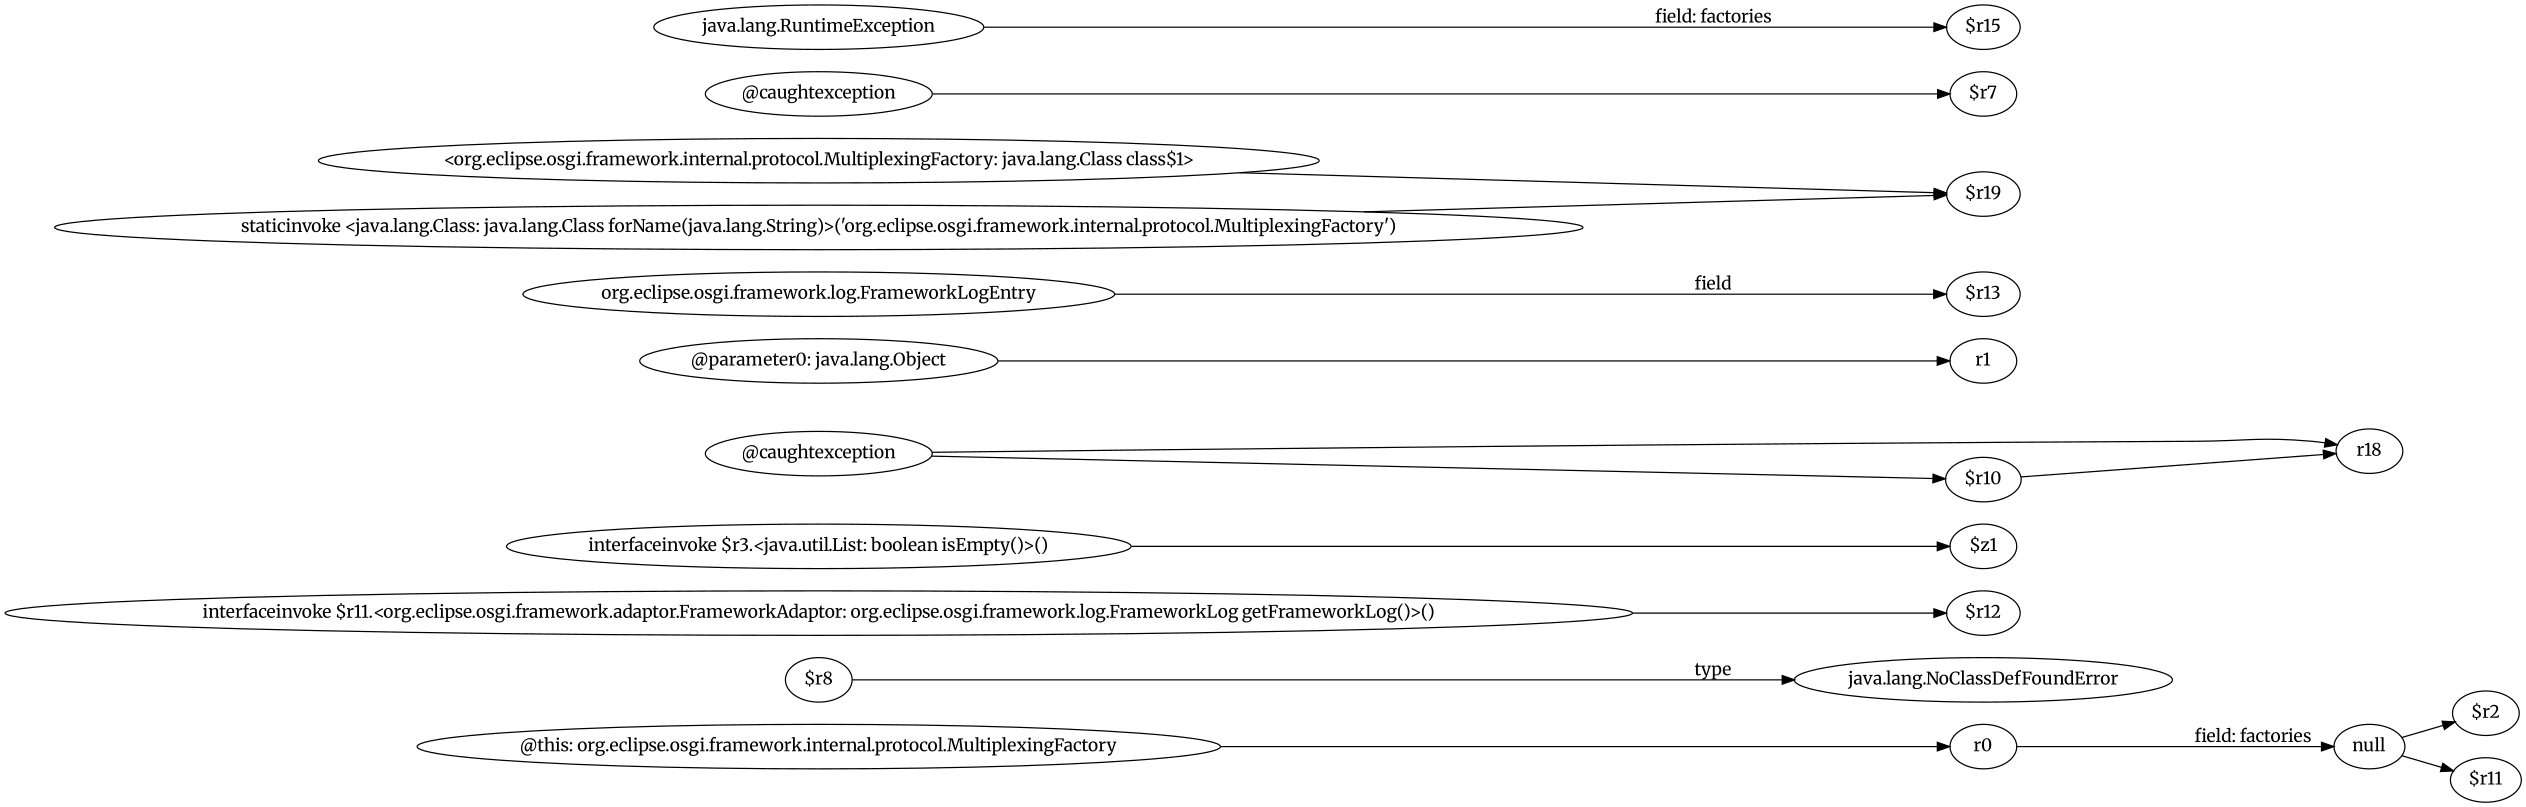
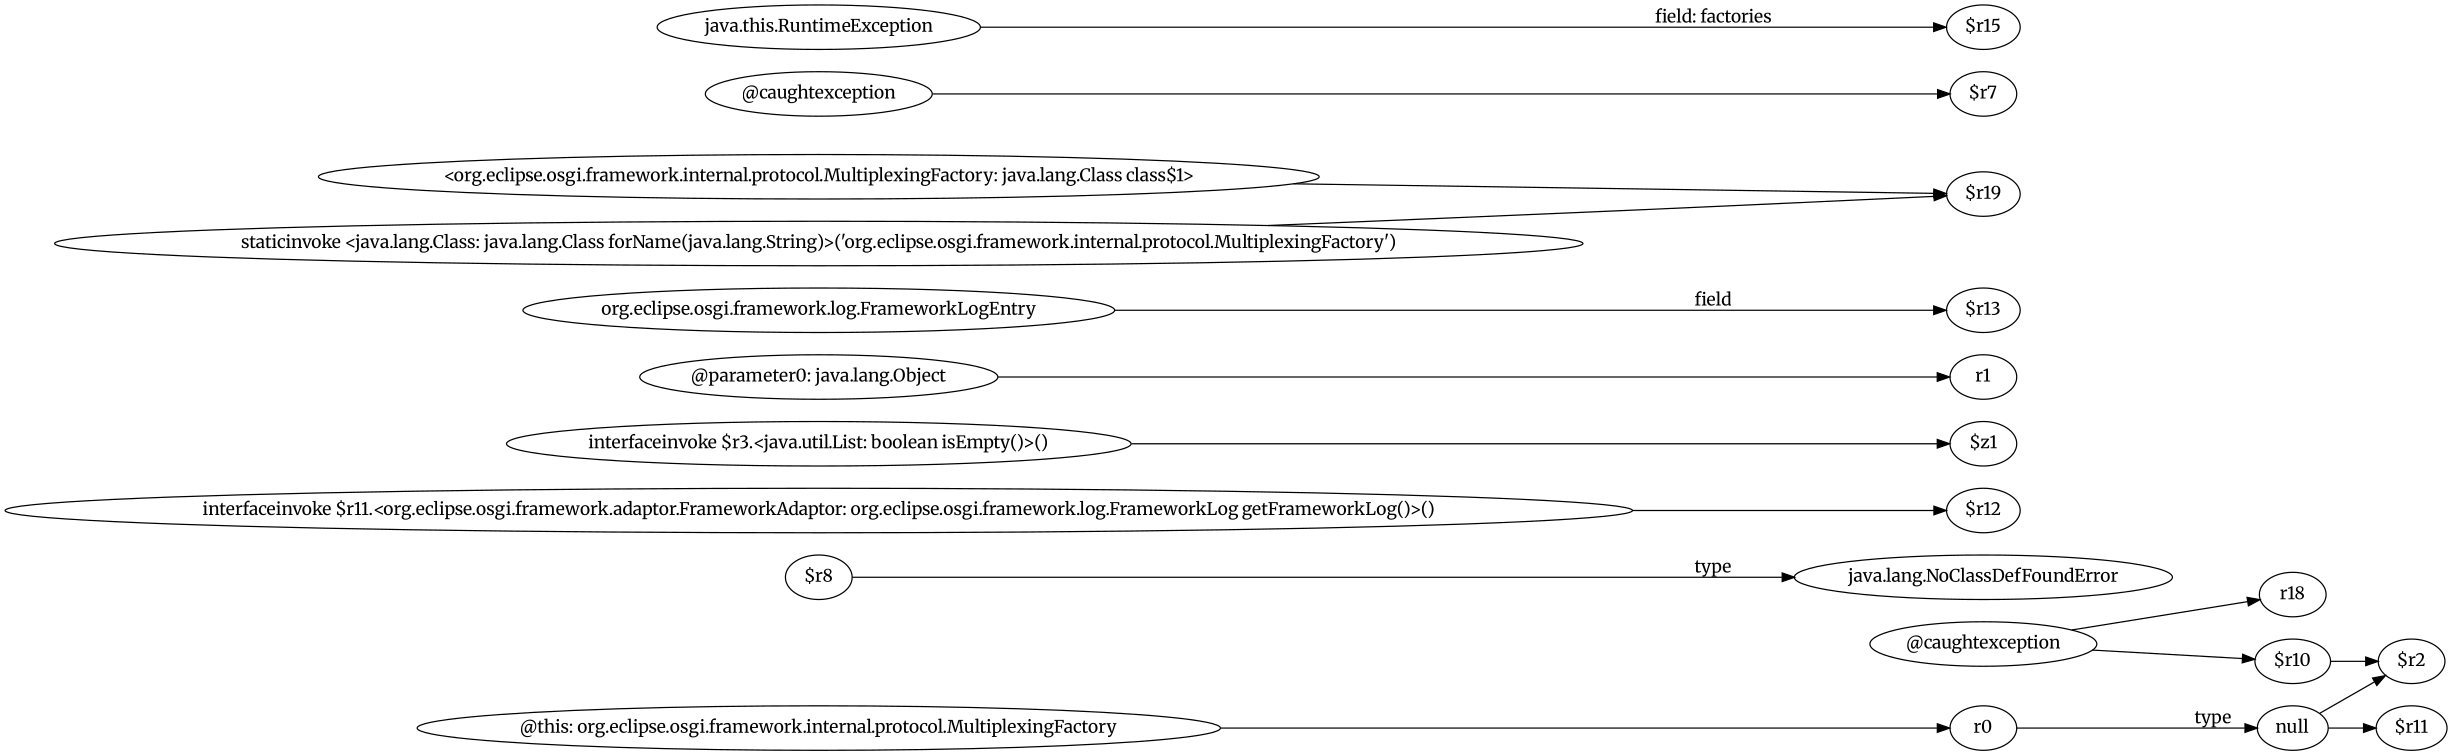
(819, 27) -> (819, 27)
(2172, 466) -> (2348, 661)
(2253, 737) -> (2214, 719)
